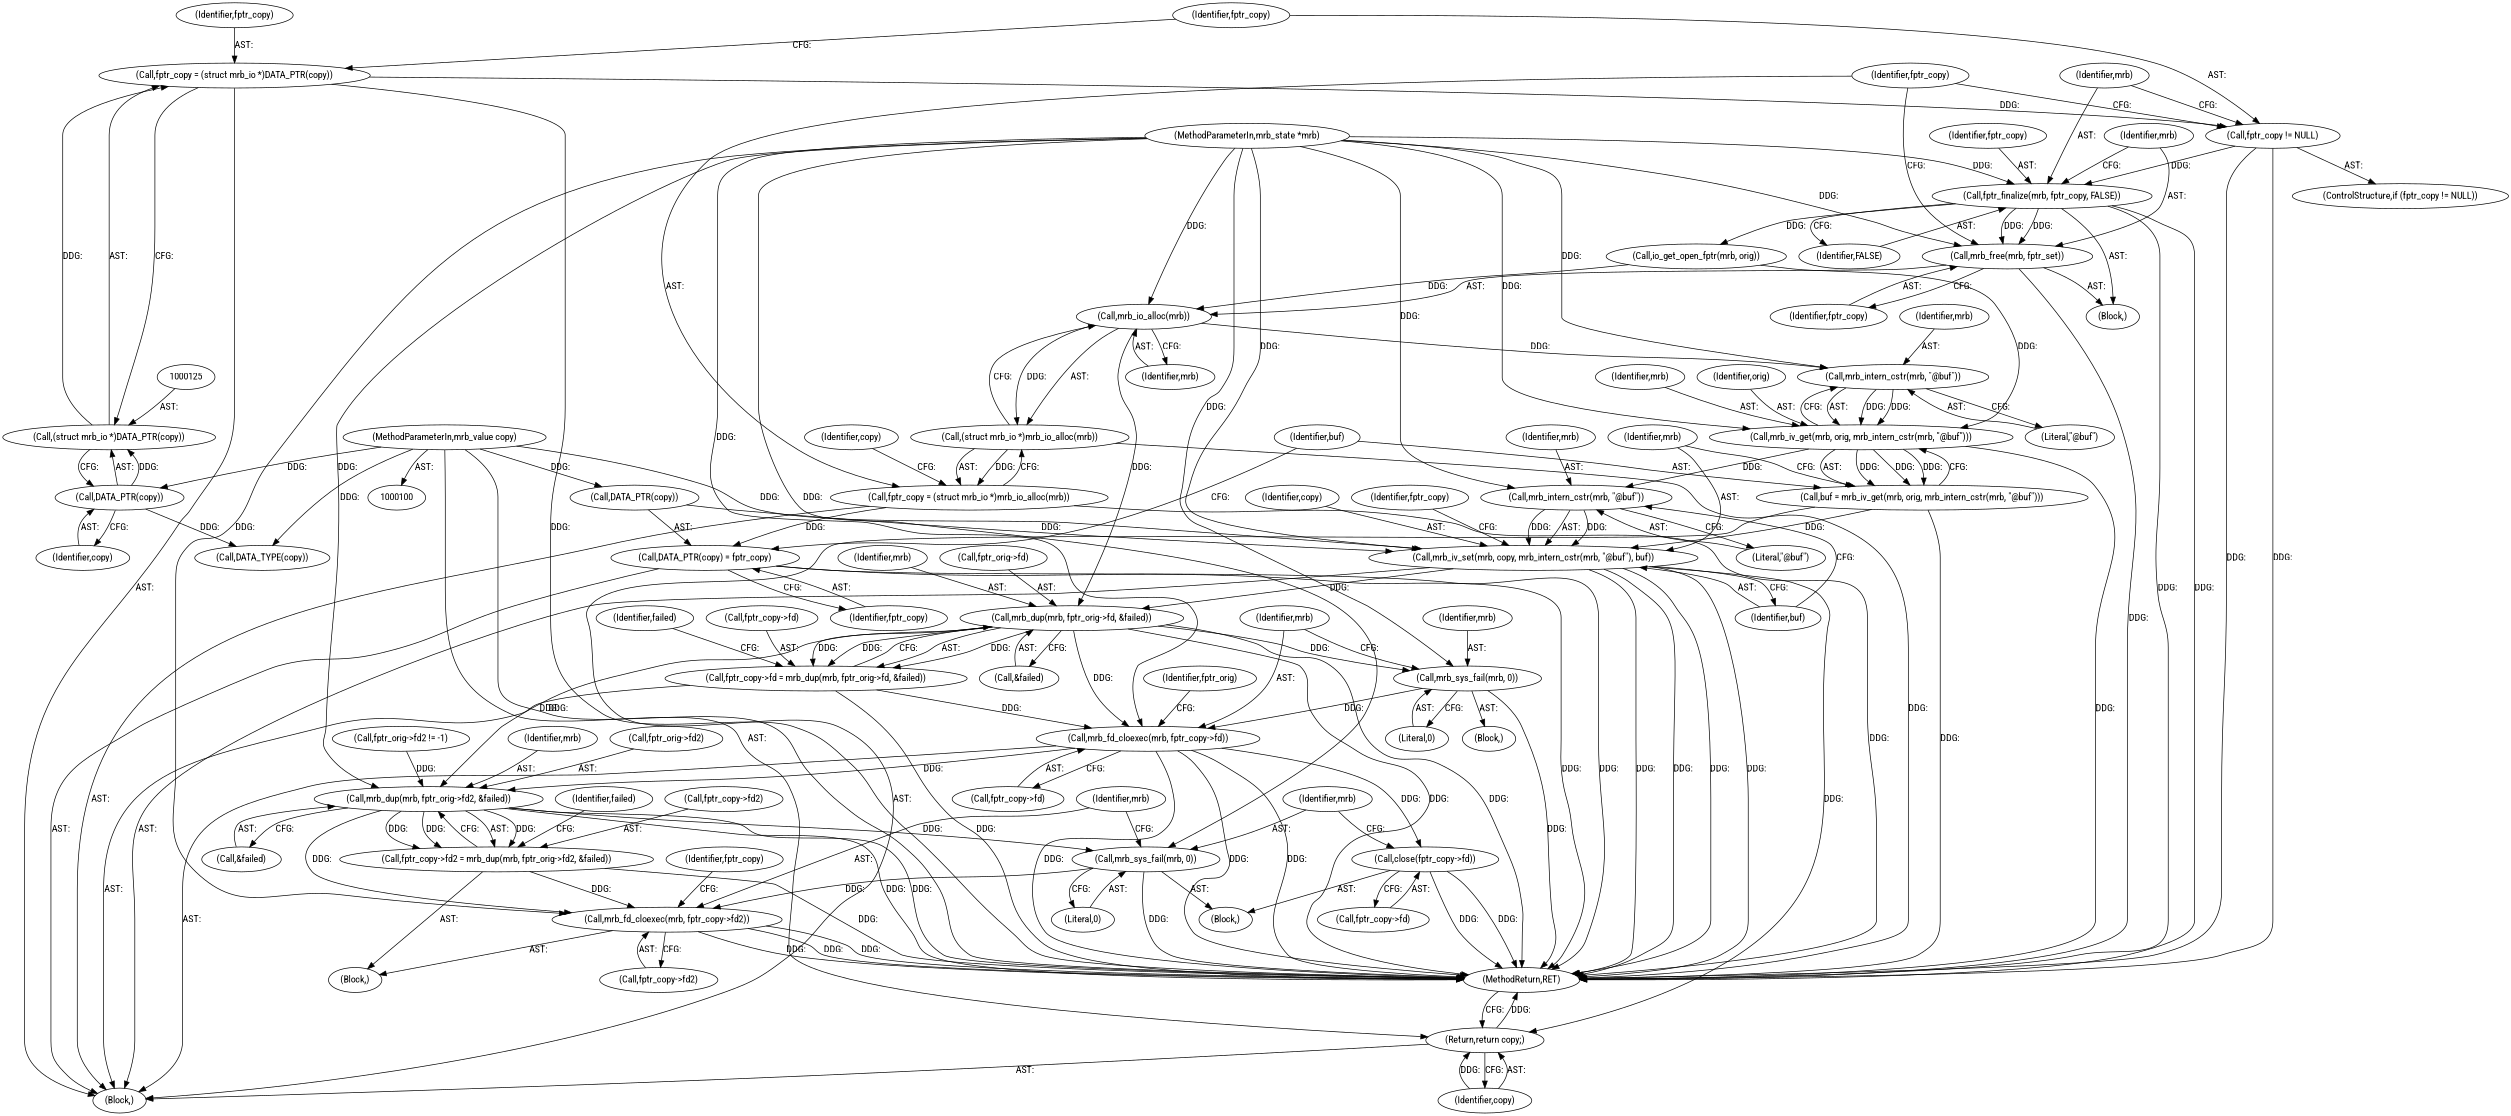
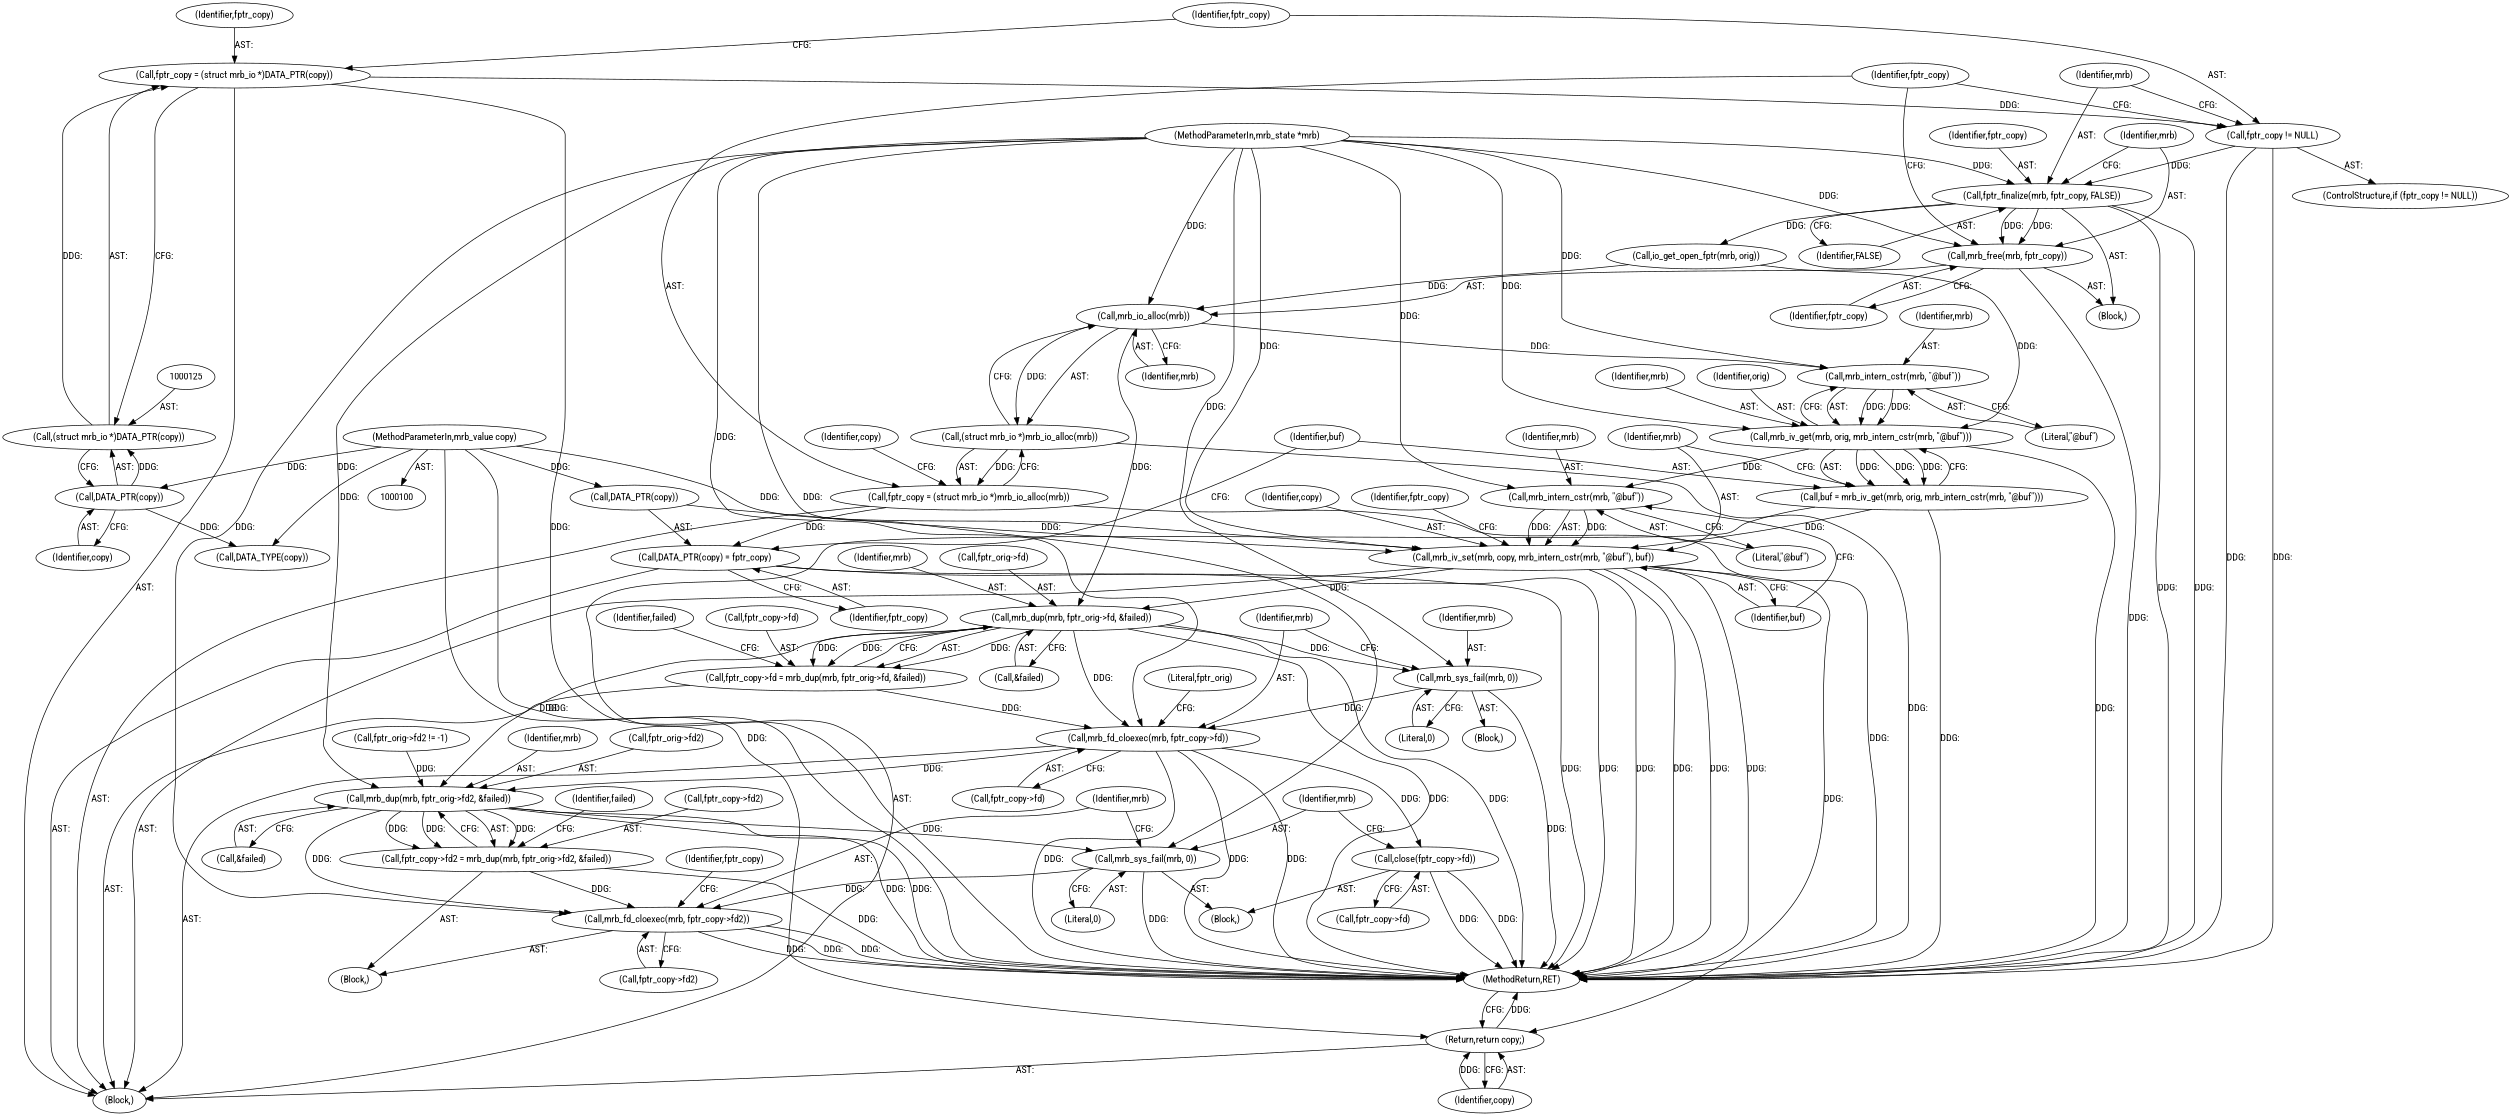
(2007, 256) -> (2007, 256)
(1200, 679) -> (1200, 679)
(758, 739) -> (758, 739)
(1064, 953) -> none
